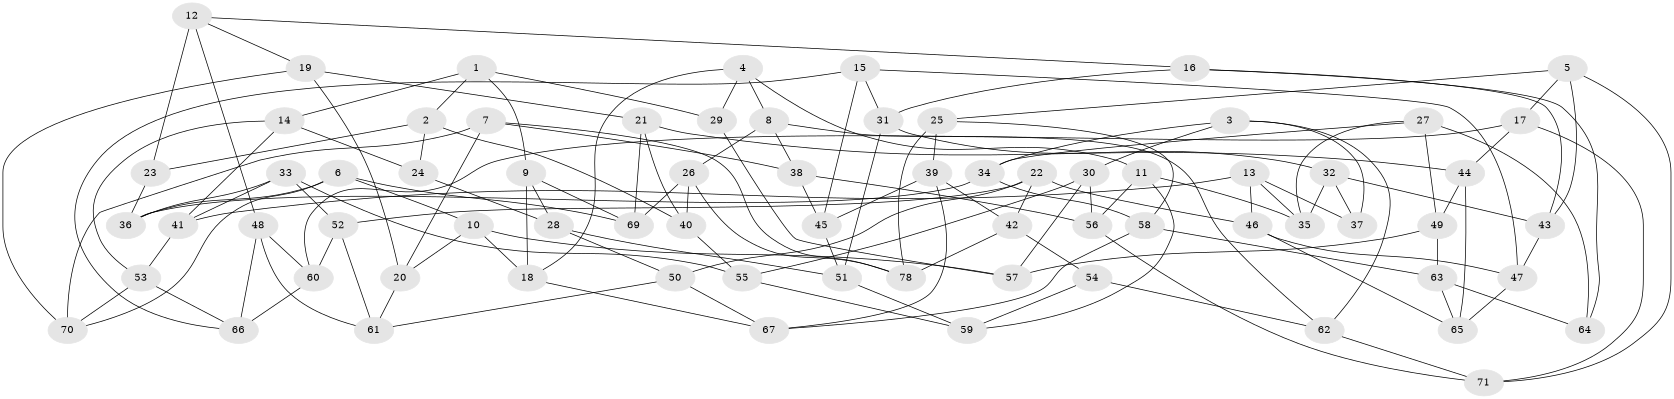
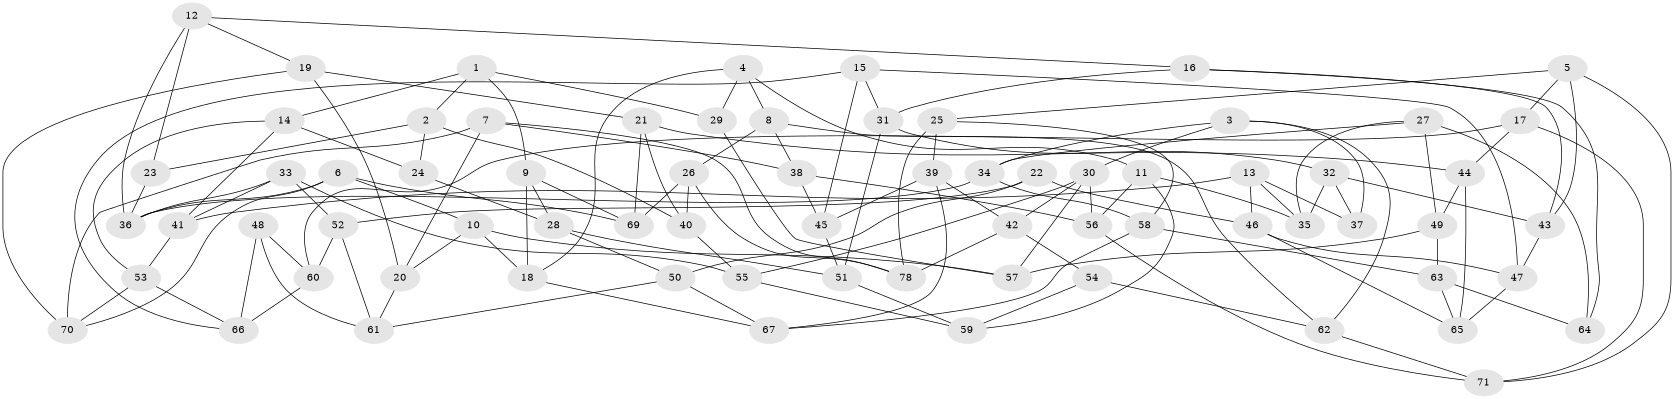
(224, 116) -> (139, 116)
(1025, 199) -> (1048, 201)
